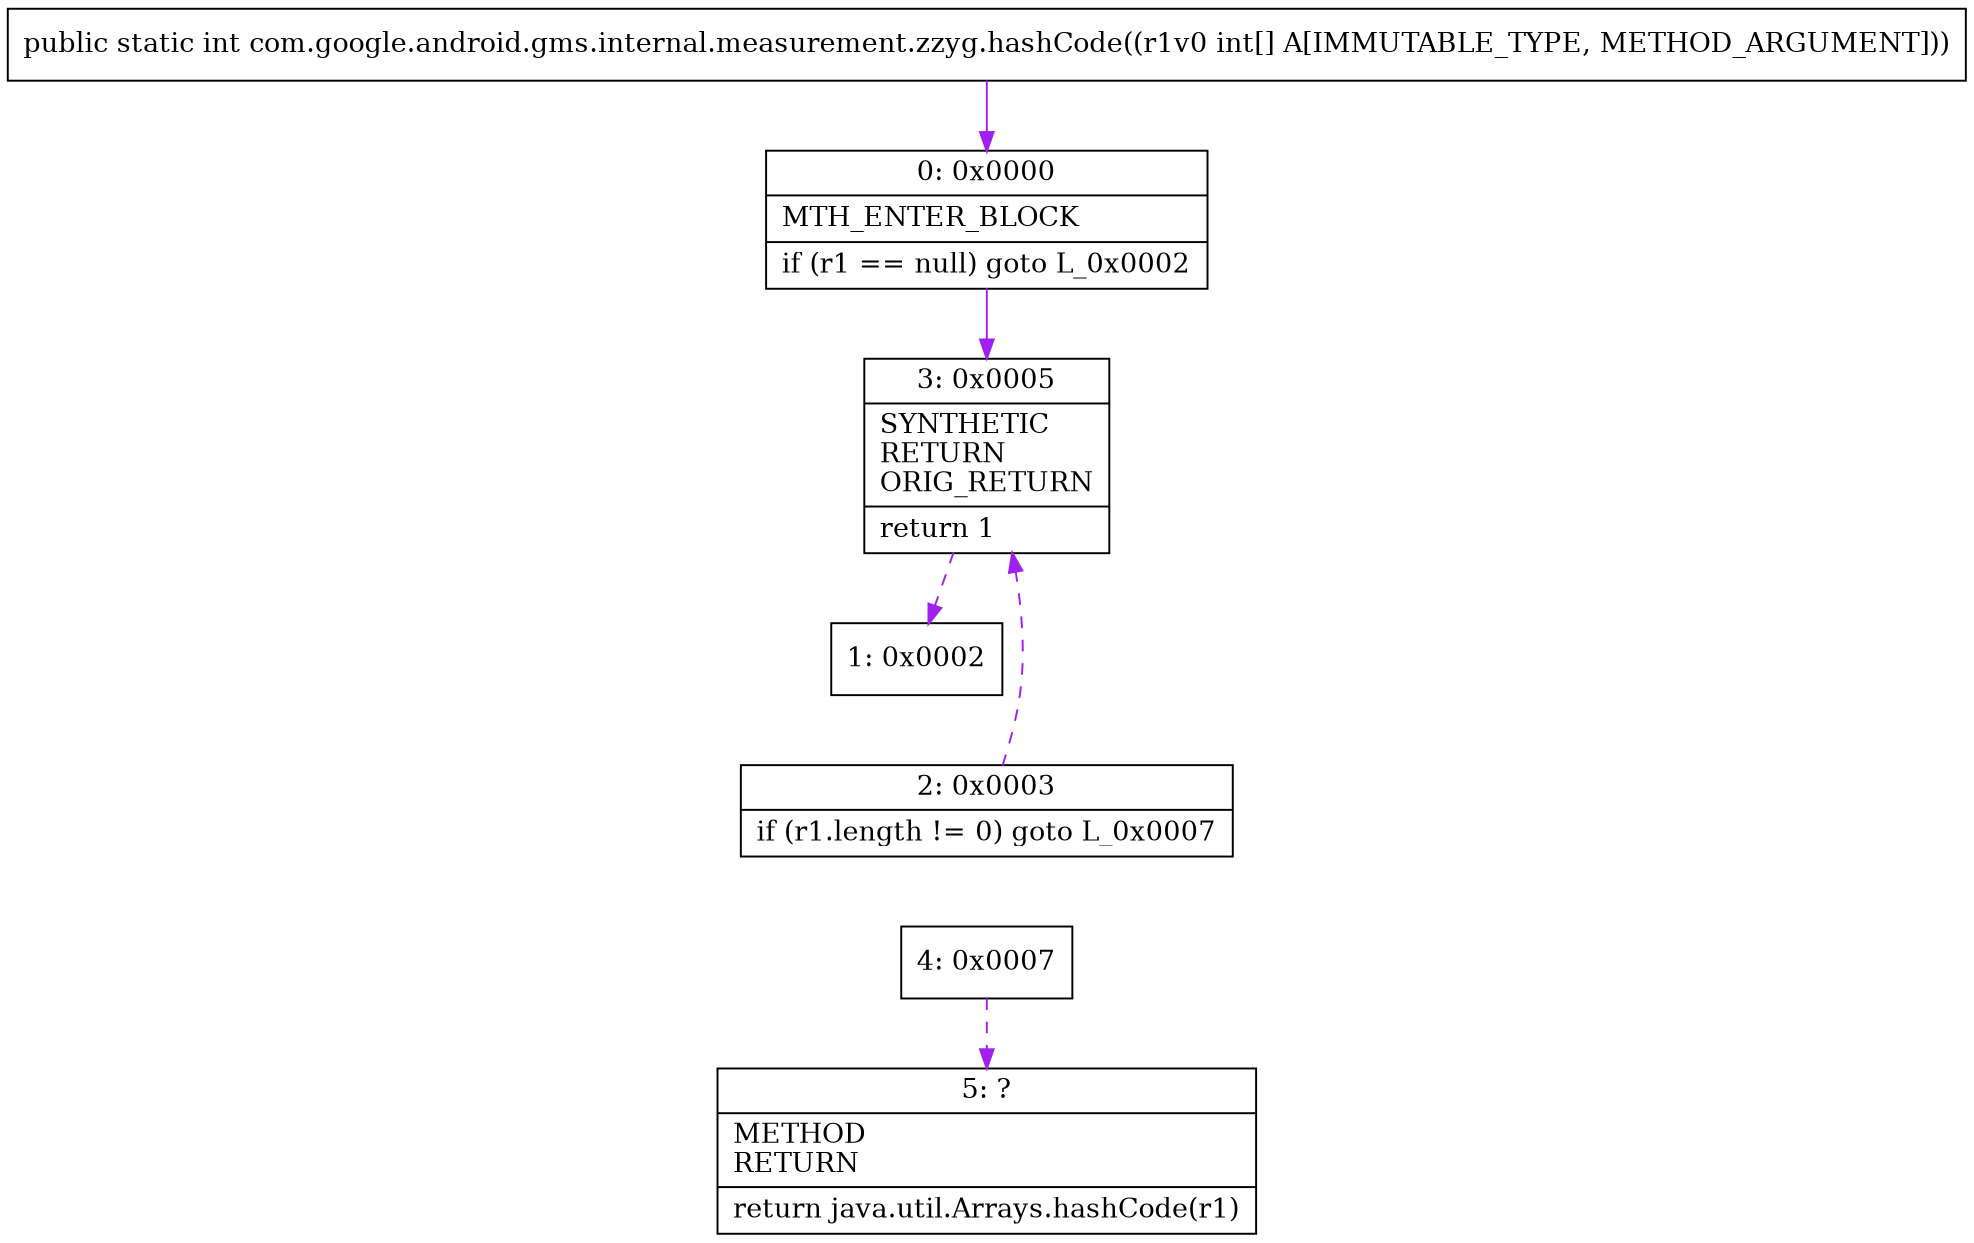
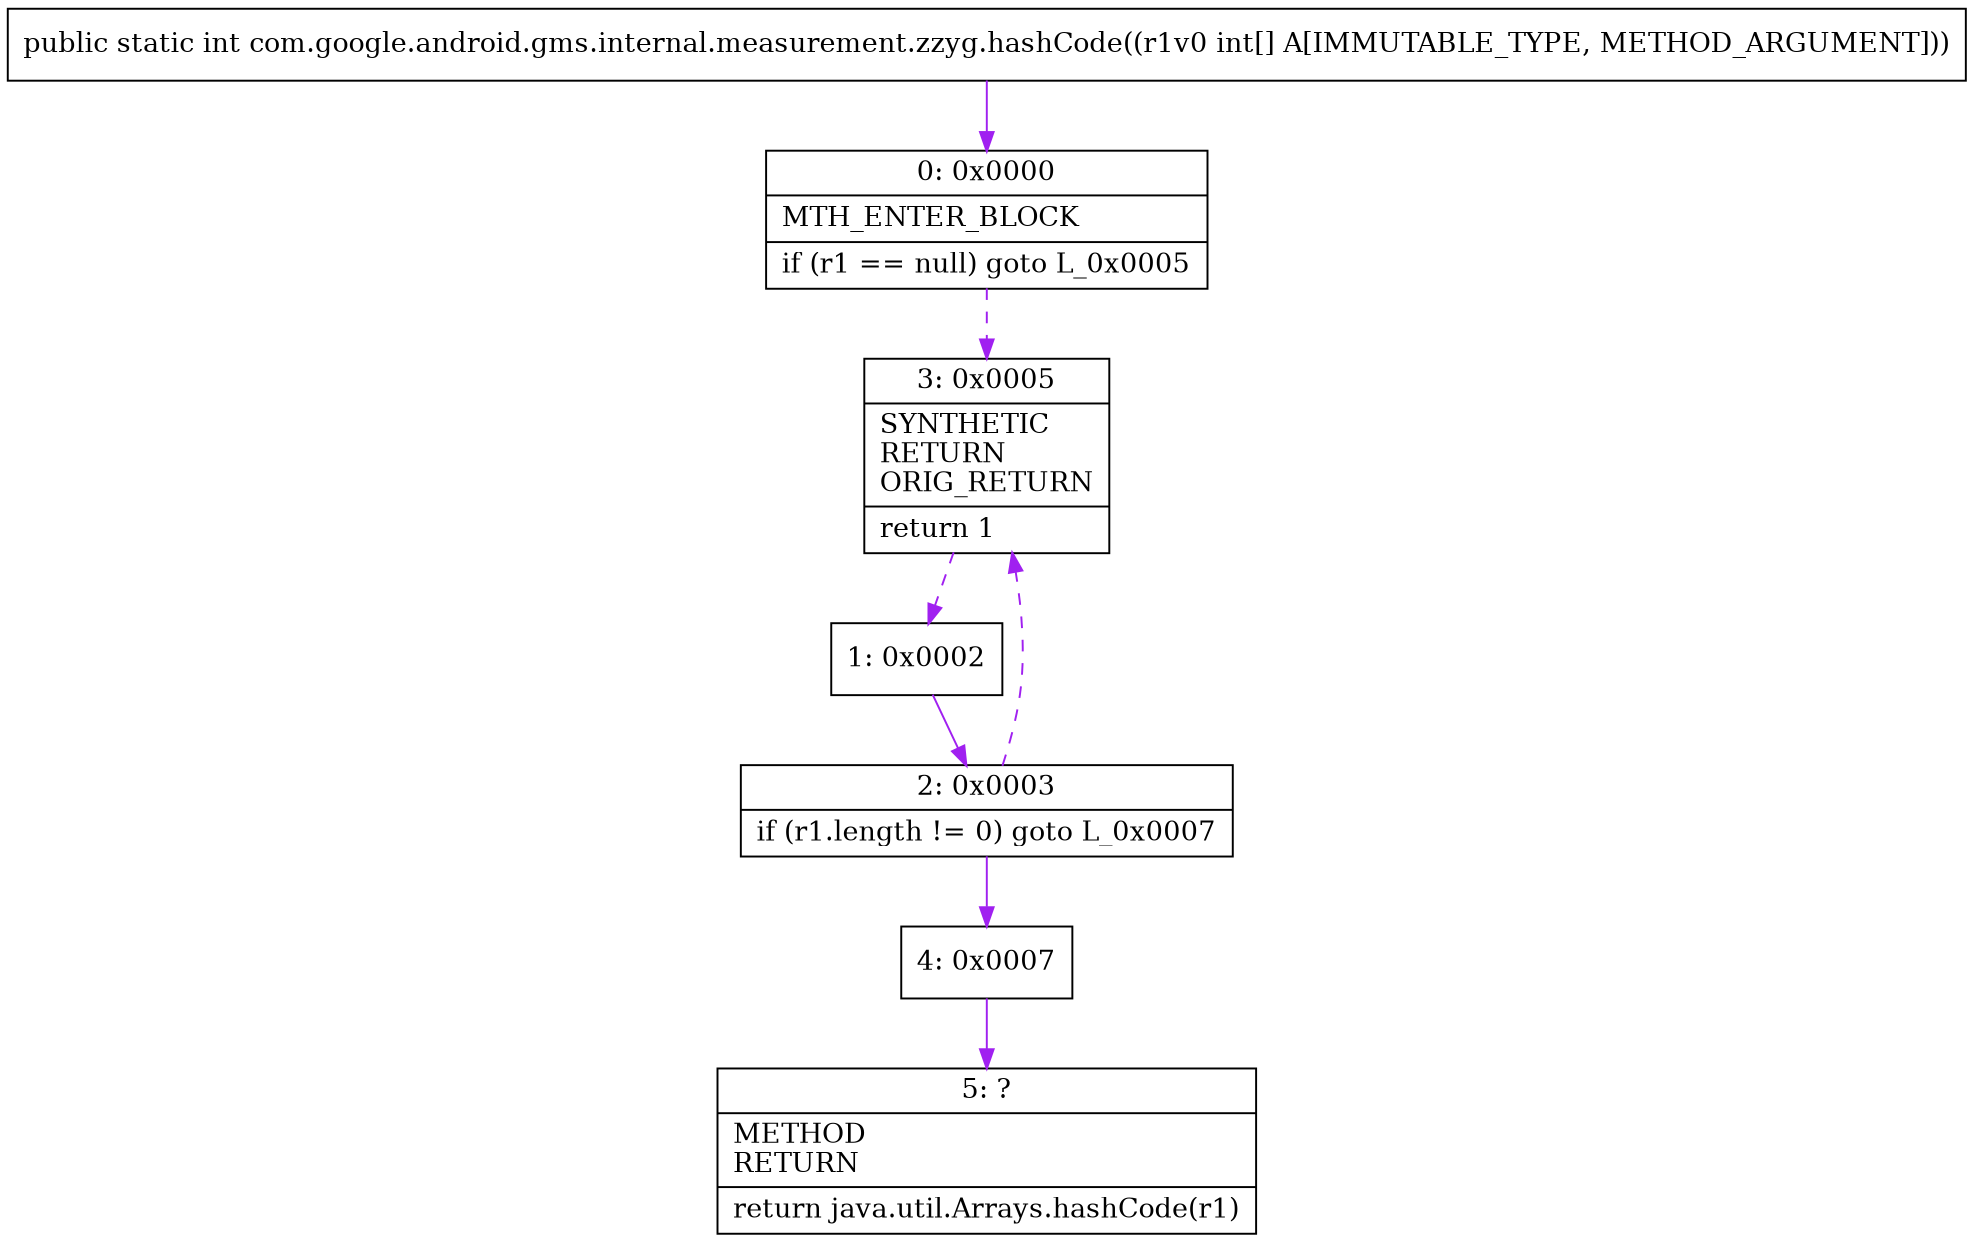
(987, 264) -> (987, 264)
(987, 314) -> (987, 314)
none -> (945, 721)
none -> (987, 882)
(987, 1024) -> (987, 1024)
